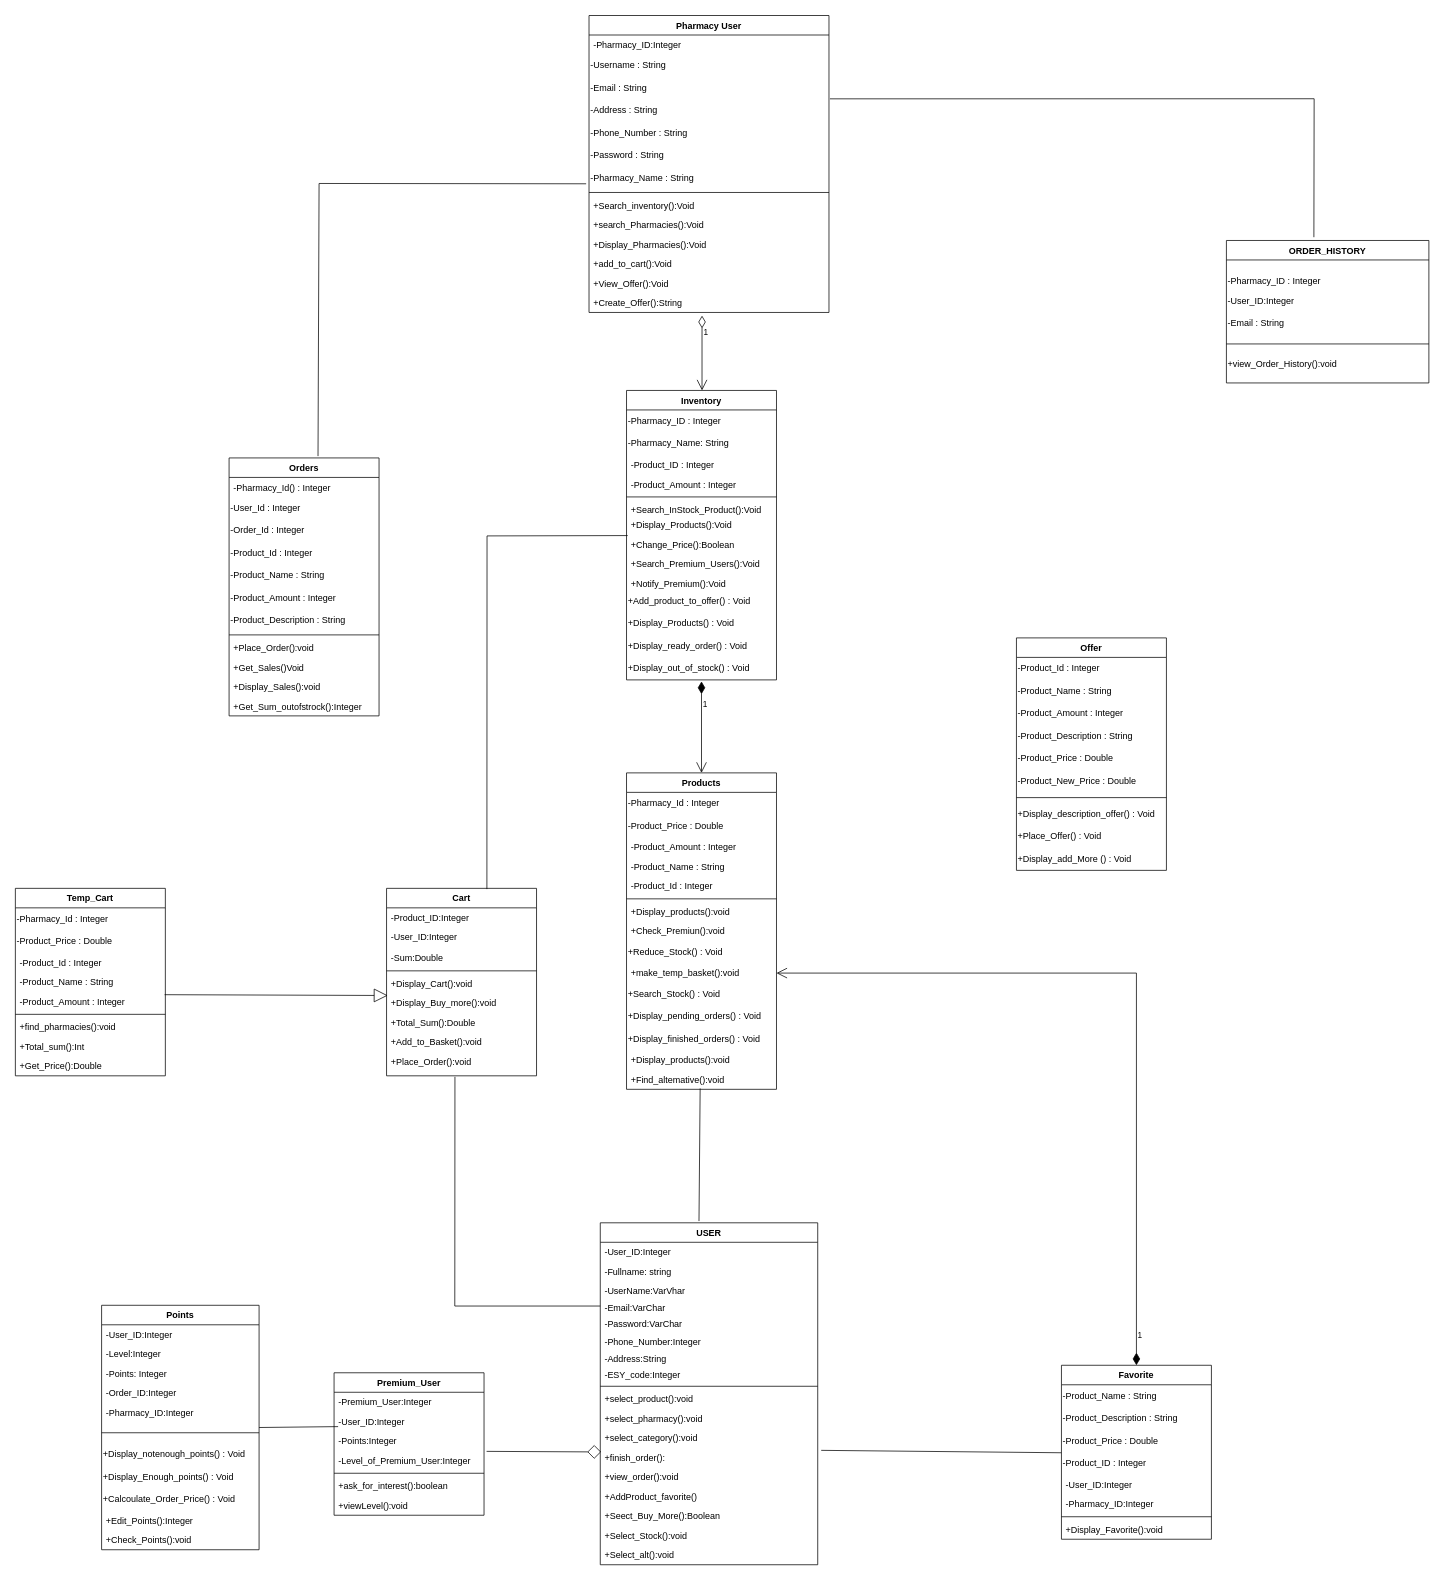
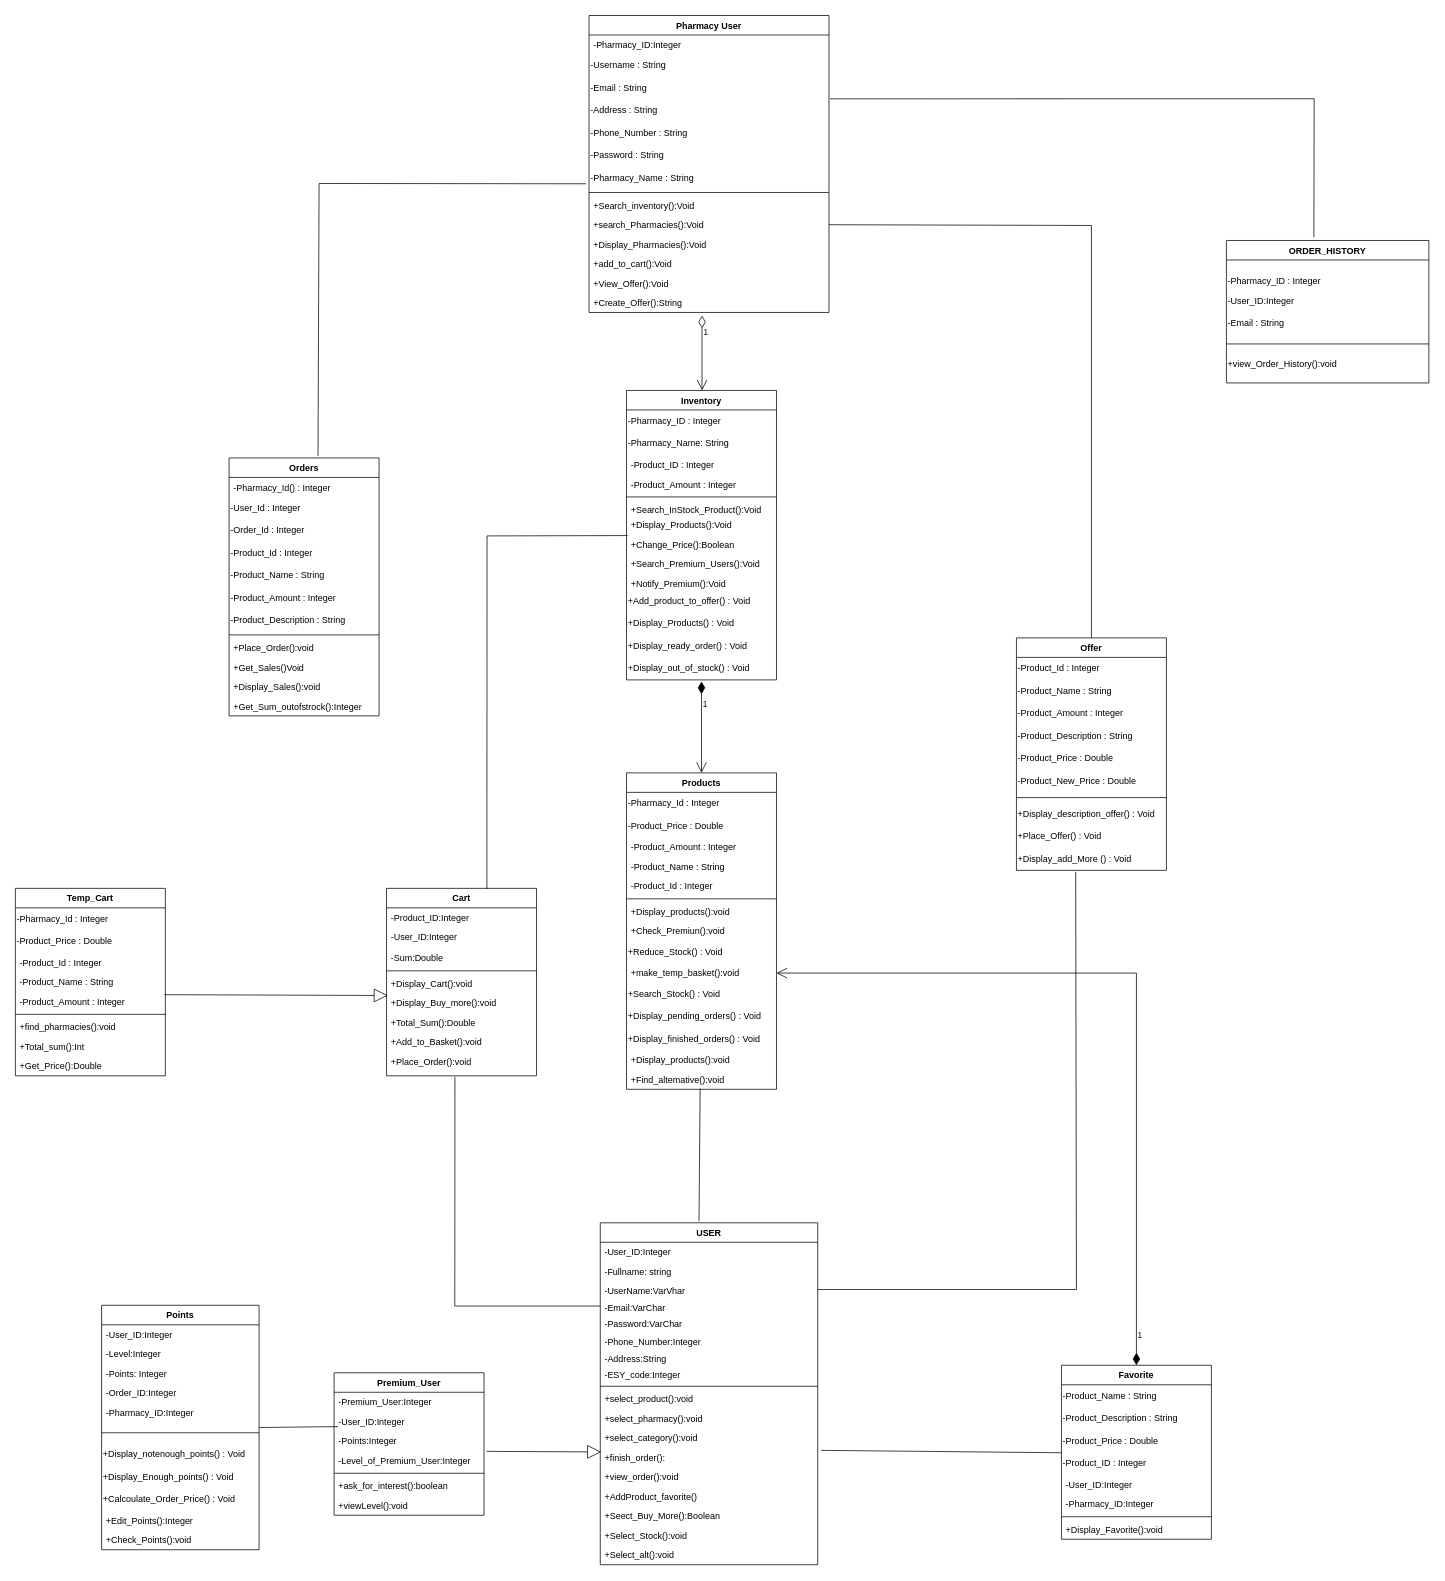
none -> (1092, 301)
none -> (1076, 1209)
(586, 1452) -> (586, 1452)
